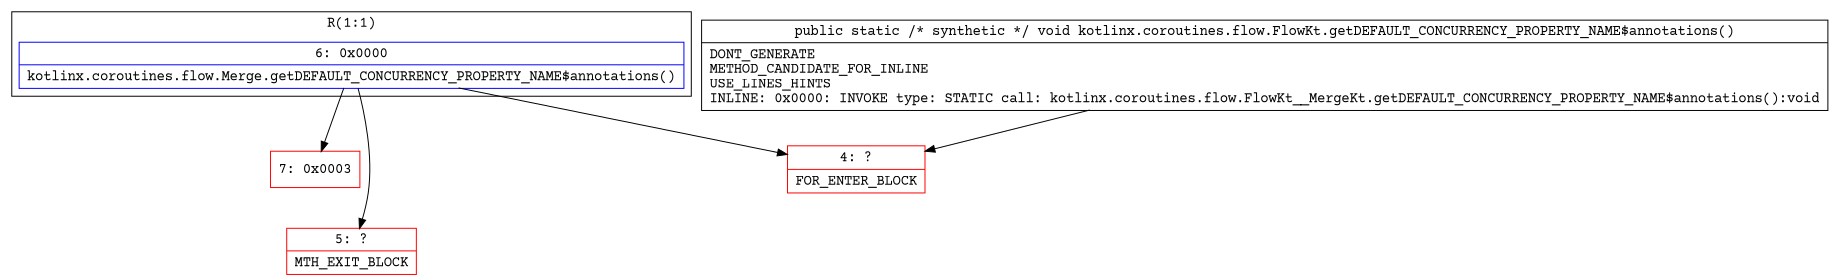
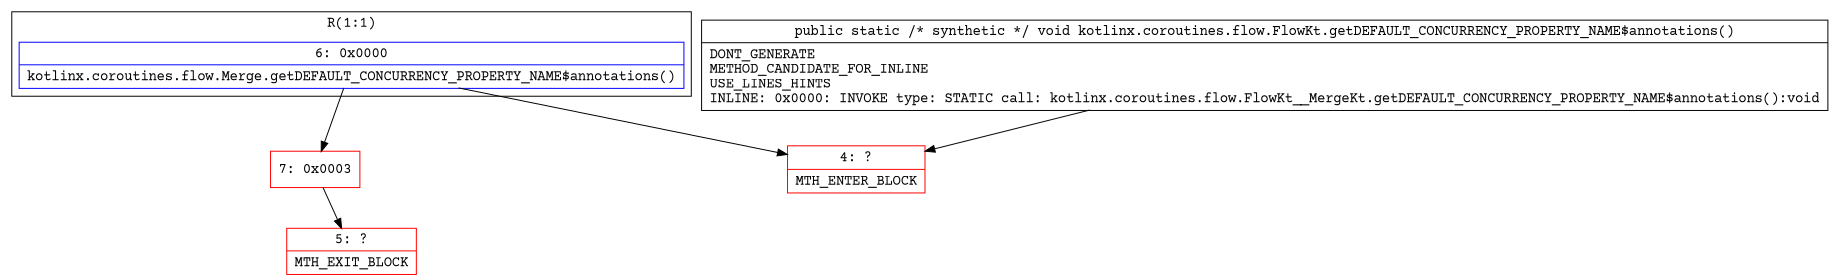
(369, 154) -> (330, 203)
(856, 181) -> (856, 181)
